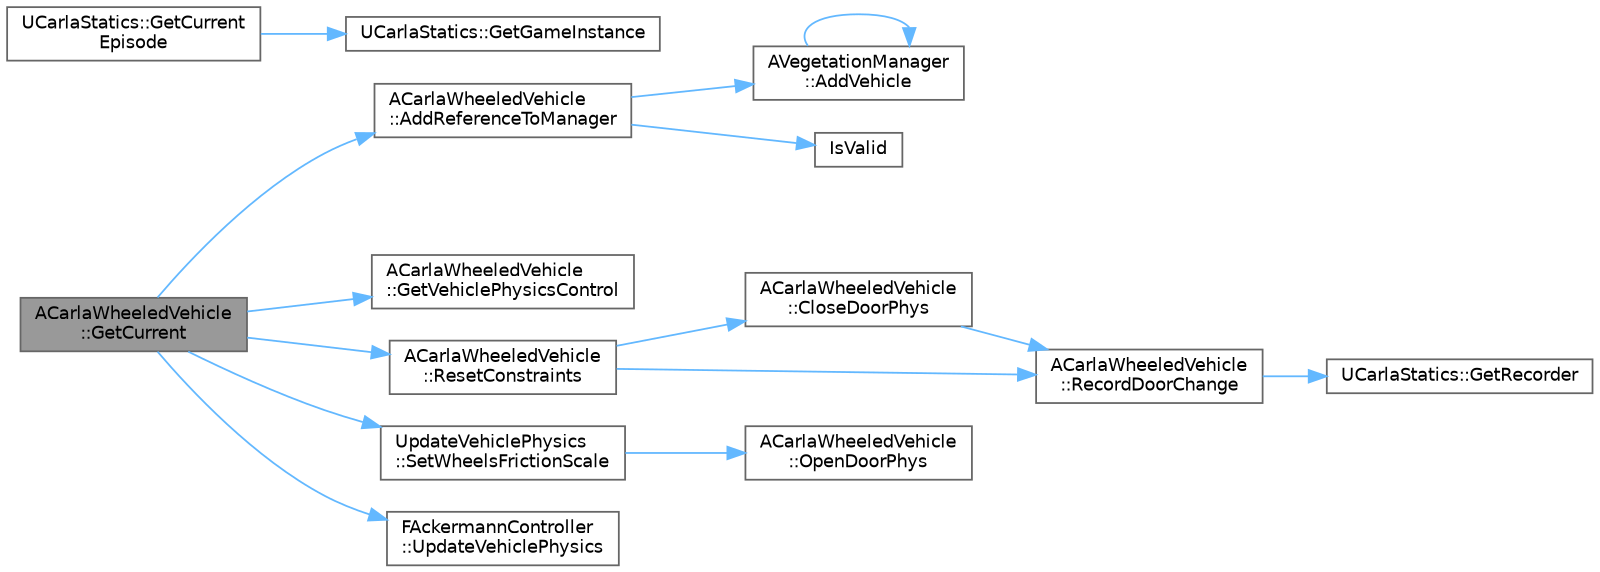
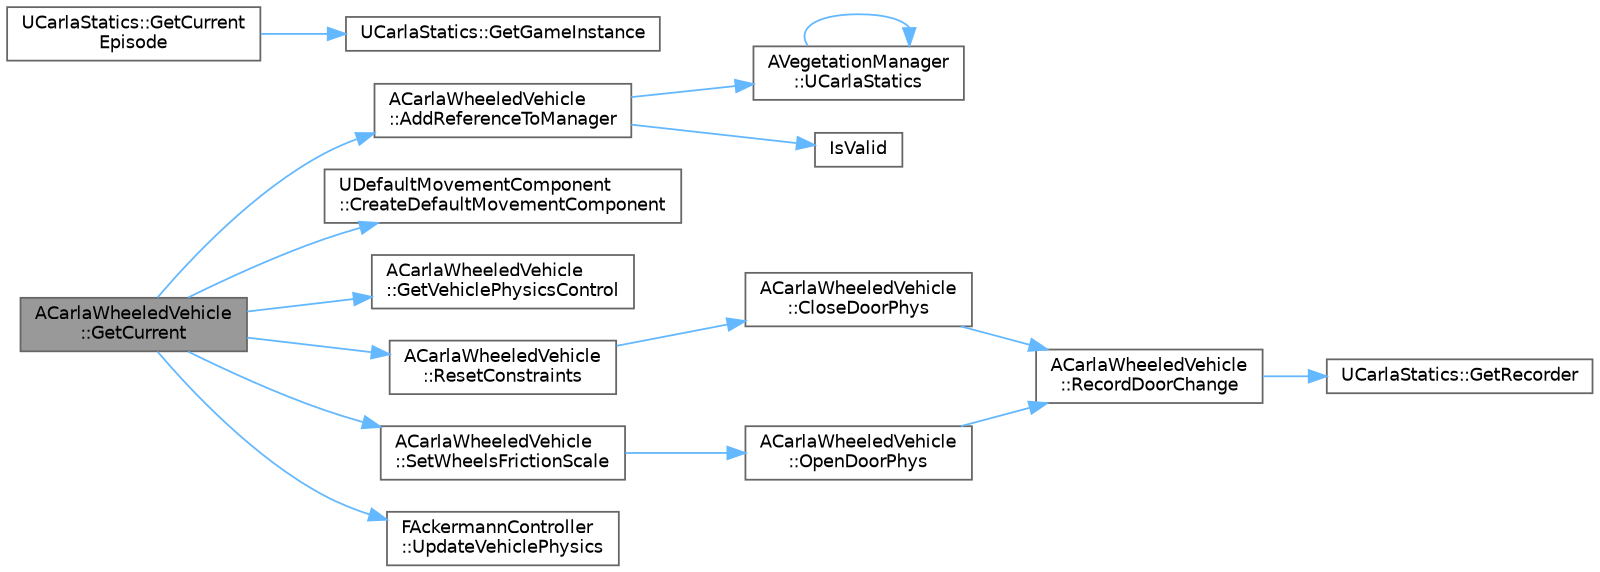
(859, 73) -> (859, 73)
none -> (503, 196)
(817, 372) -> (995, 417)
(503, 453) -> (503, 453)
